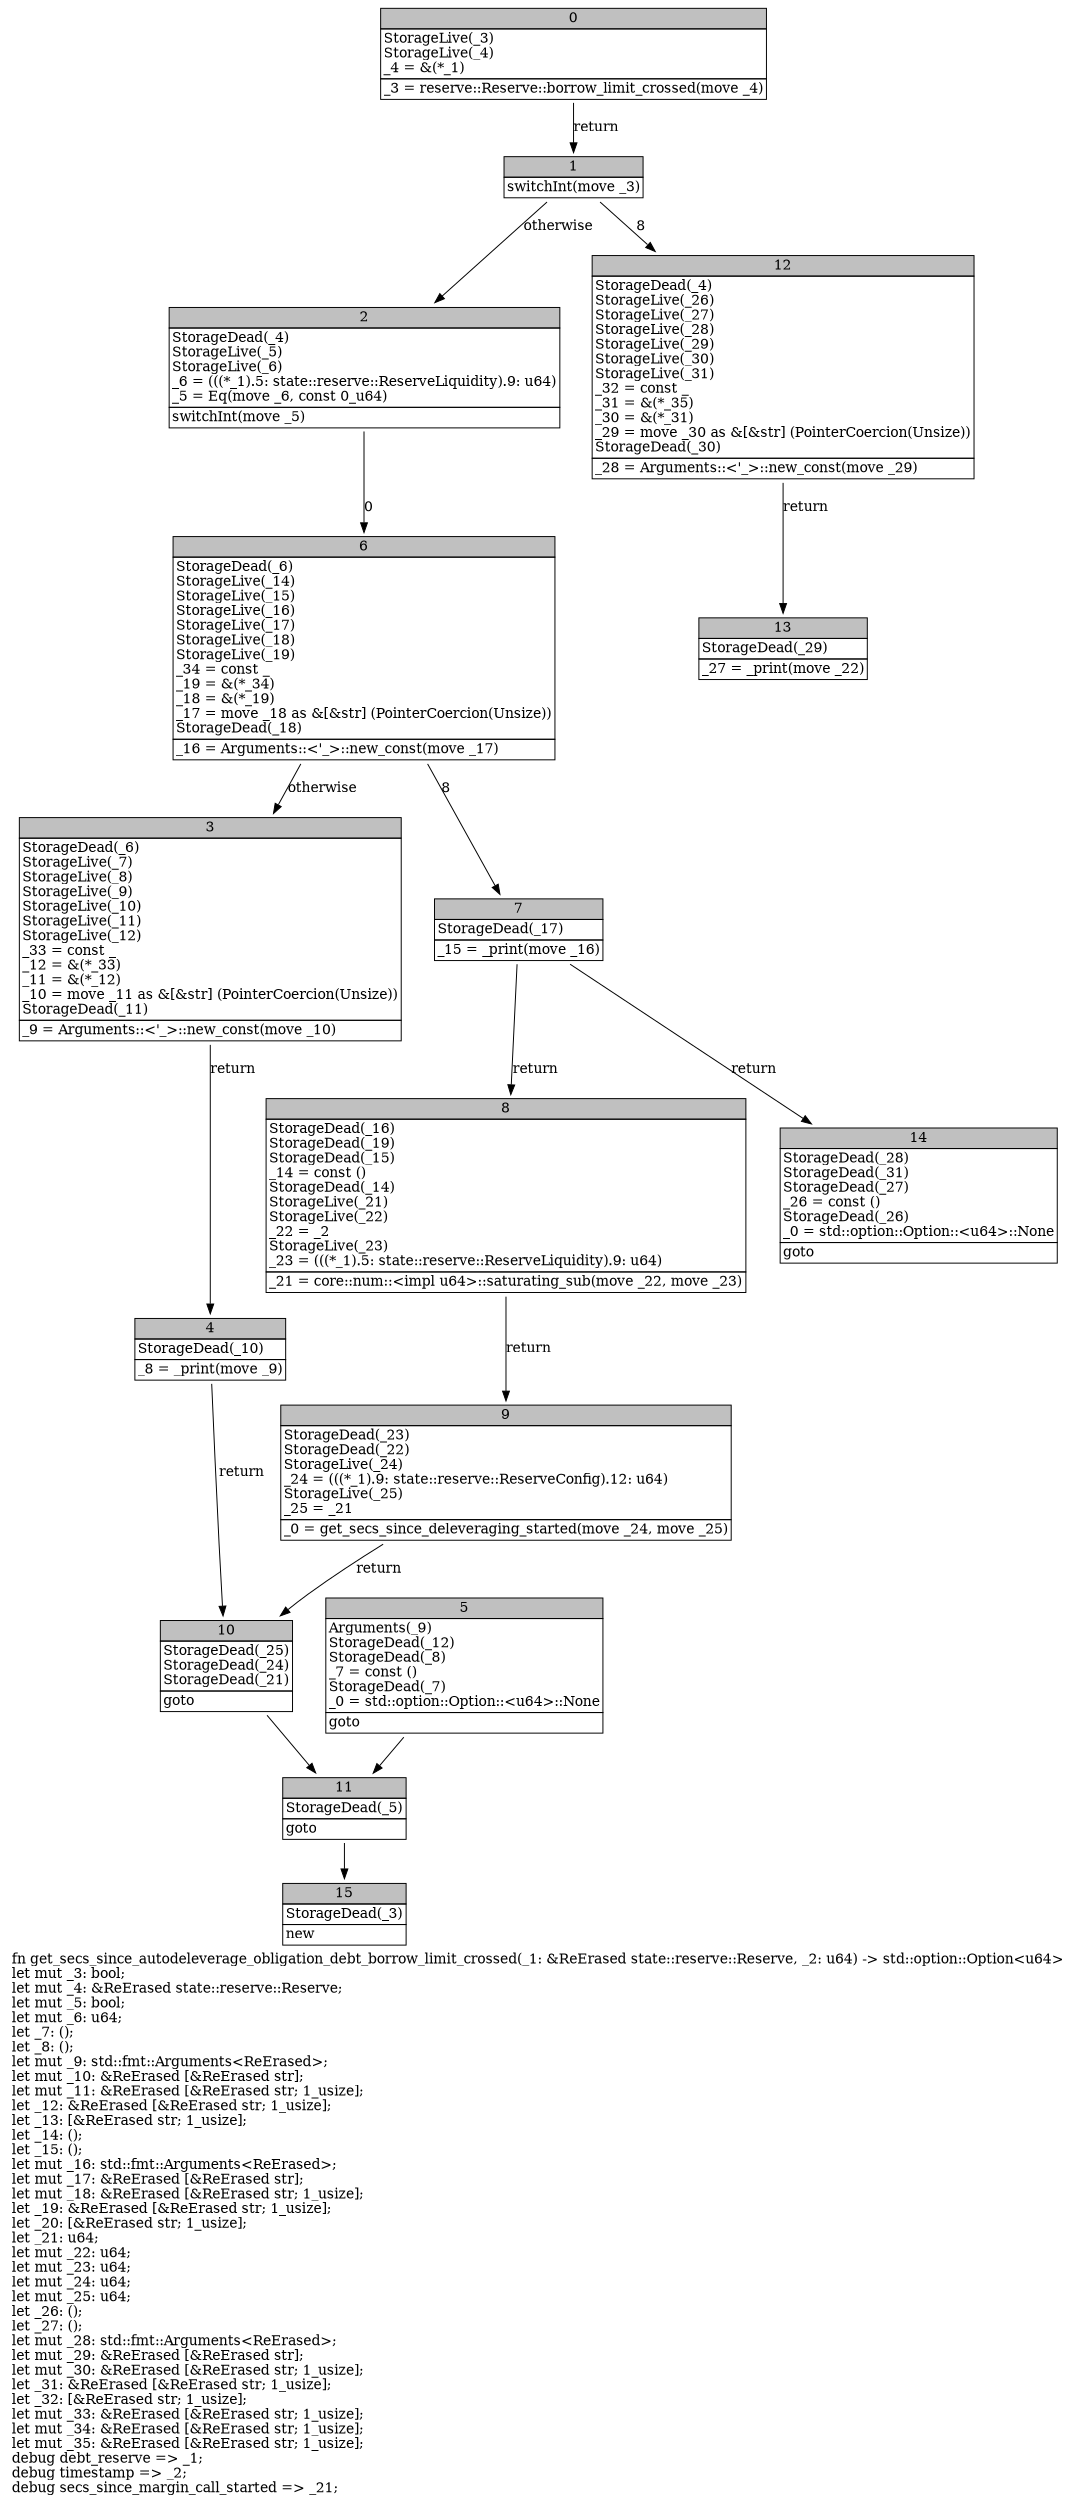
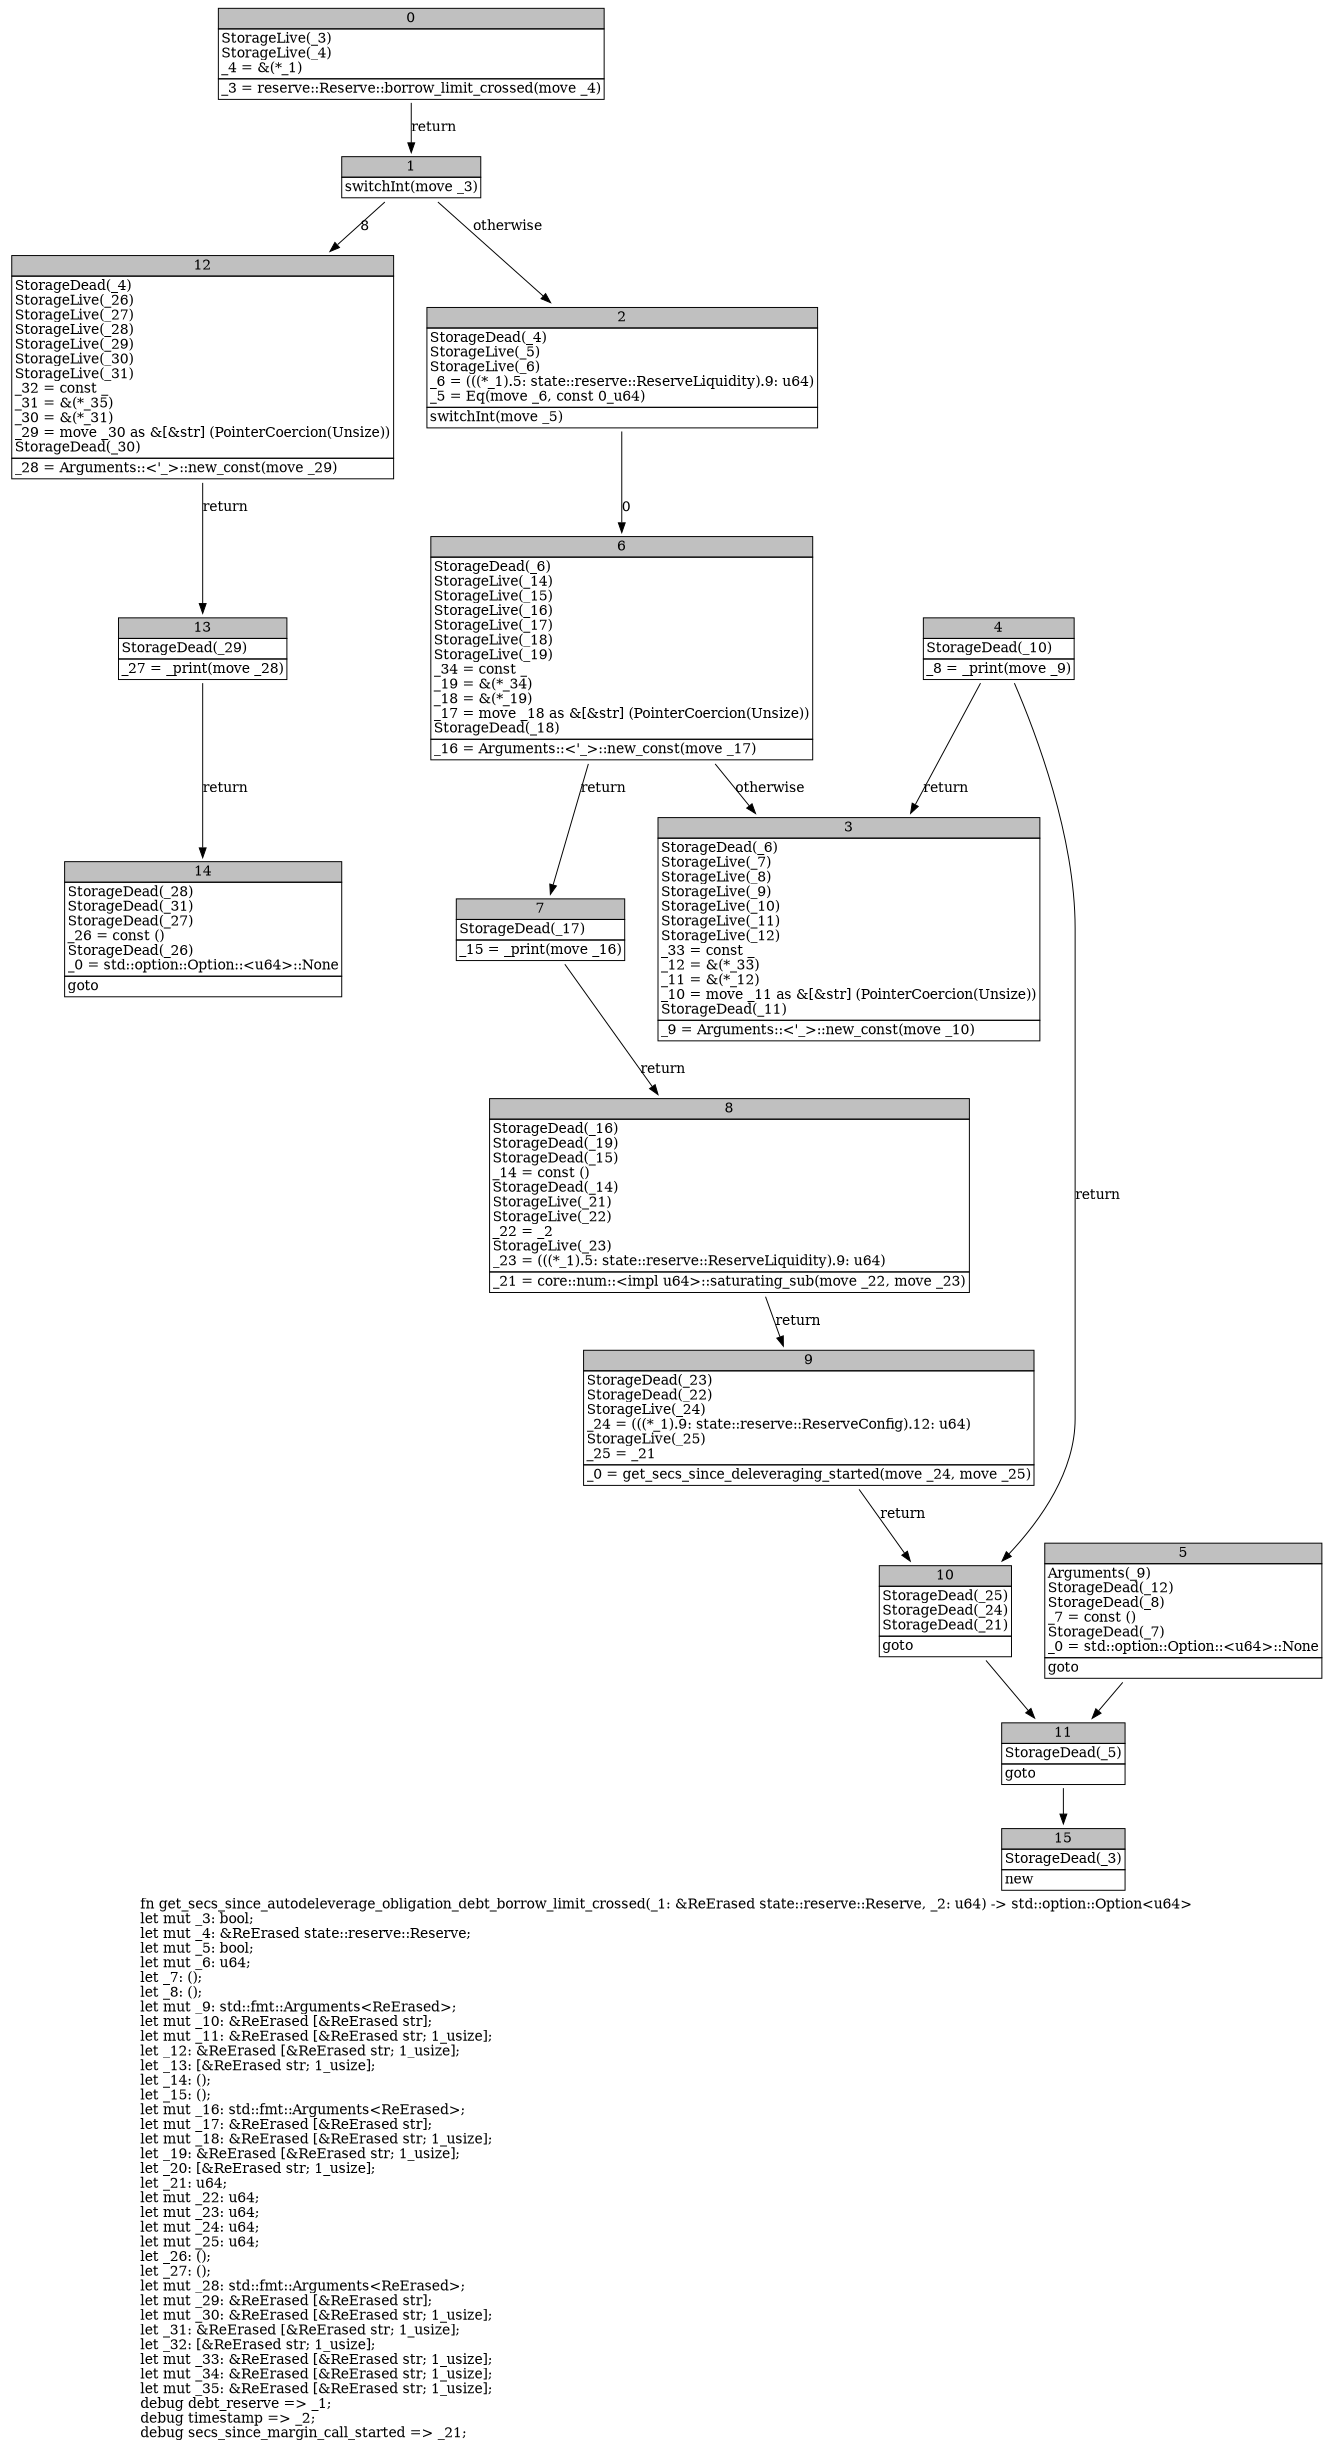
(783, 669) -> (203, 669)
(446, 789) -> (603, 789)
(687, 1041) -> (203, 765)
(210, 1174) -> (948, 744)
